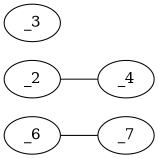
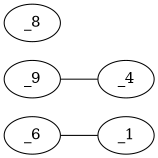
(32, 23) -> (32, 23)
(32, 79) -> (32, 79)
(126, 135) -> (126, 135)
